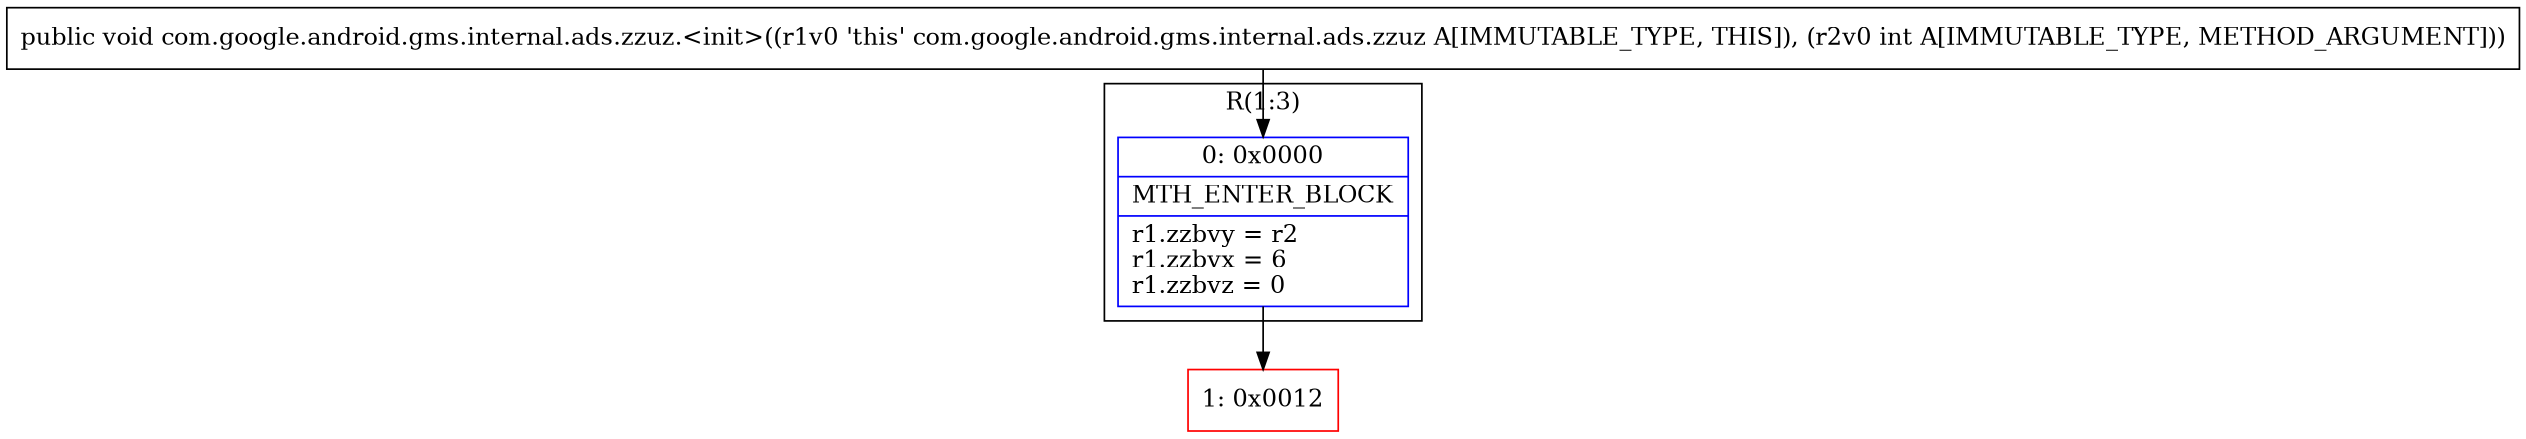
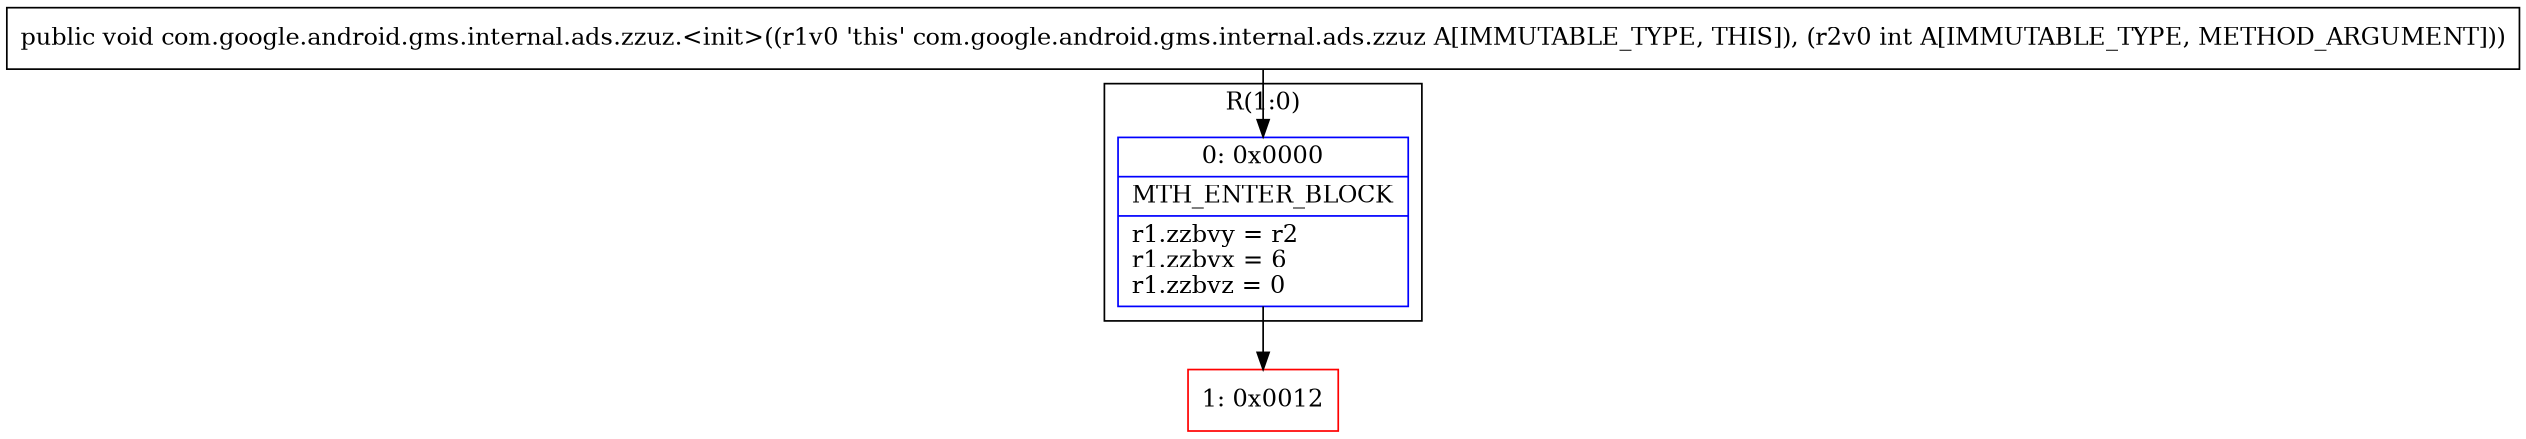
(1263, 103) -> (1263, 103)
